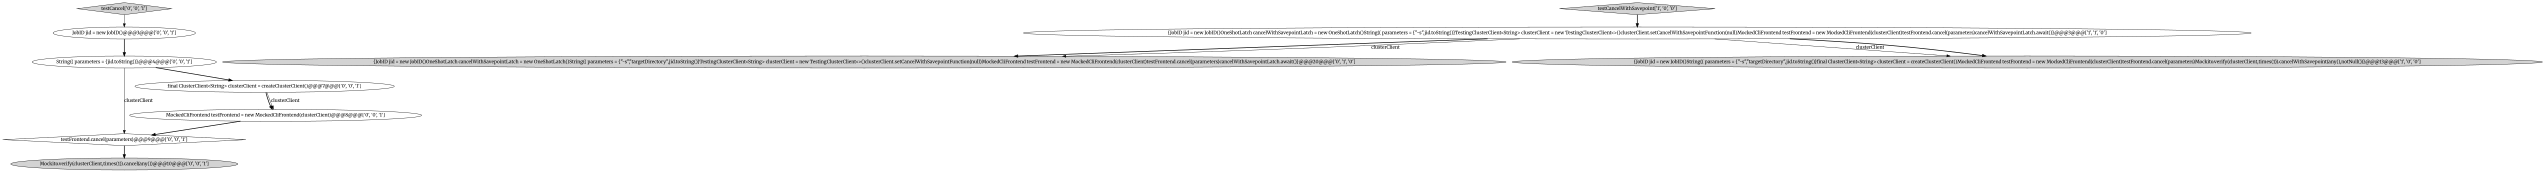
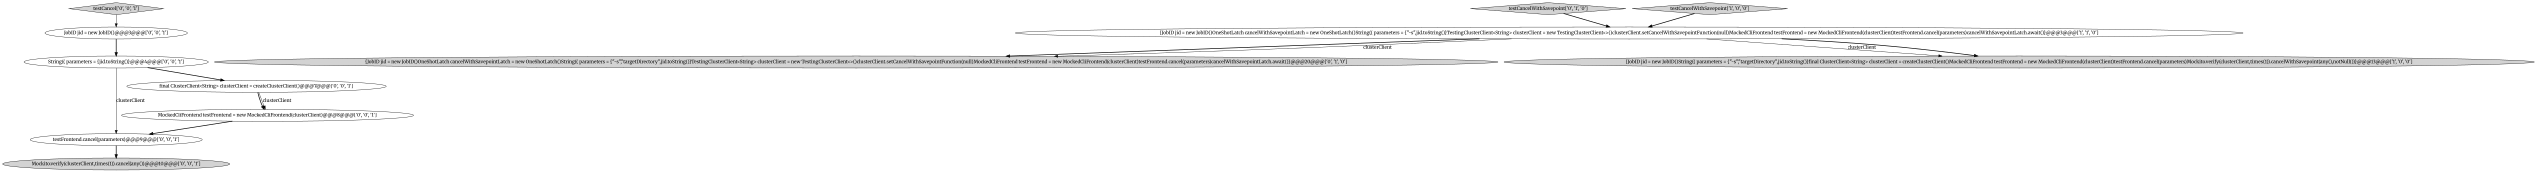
none -> (1548, 9)
(124, 140) -> (116, 140)
